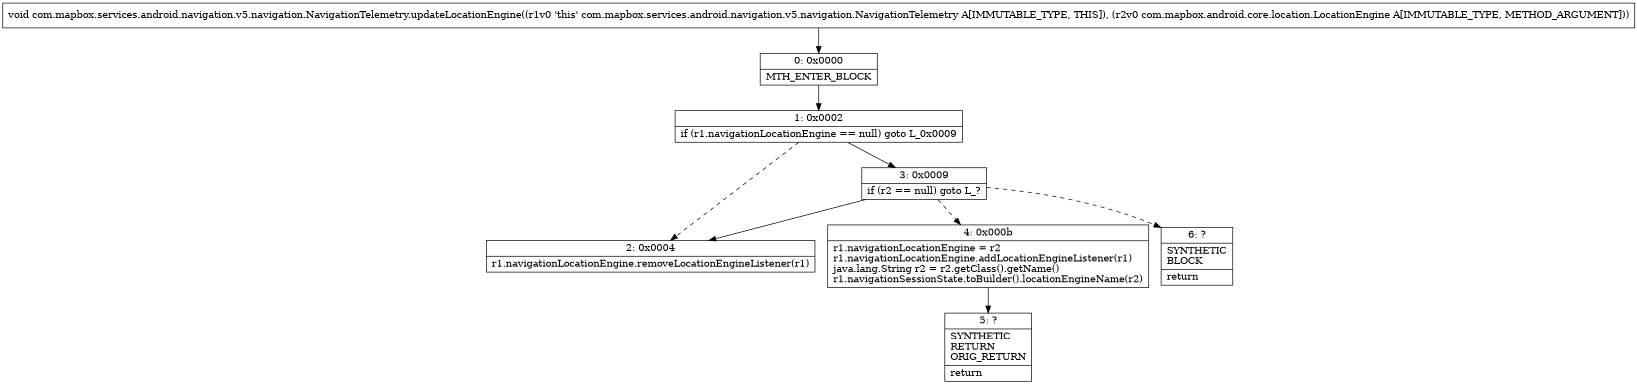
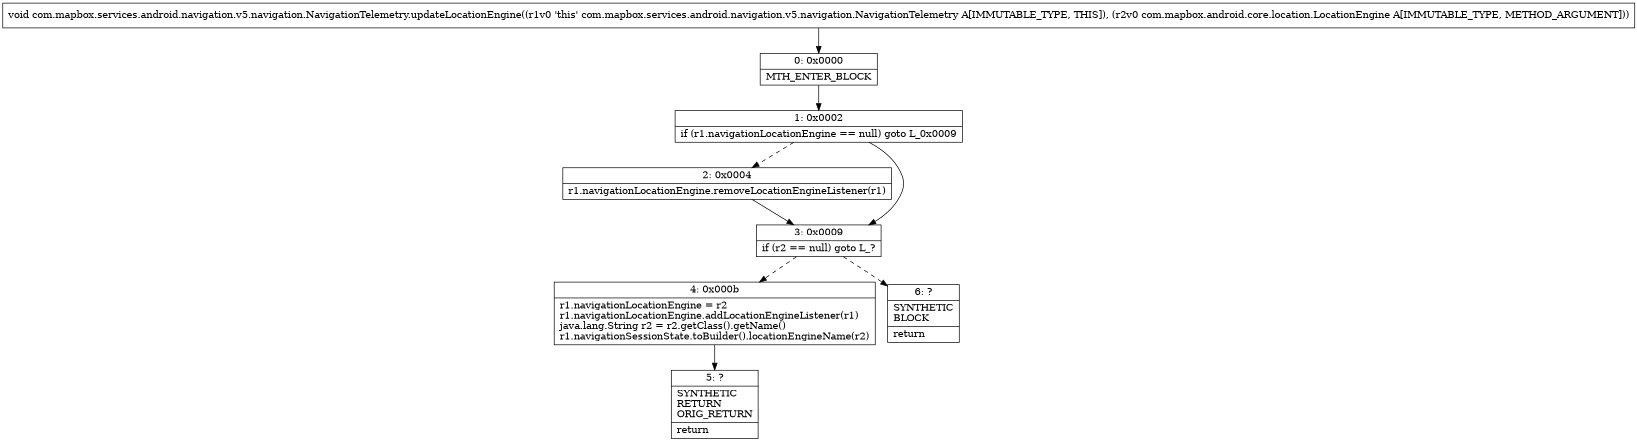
(791, 219) -> (770, 210)
